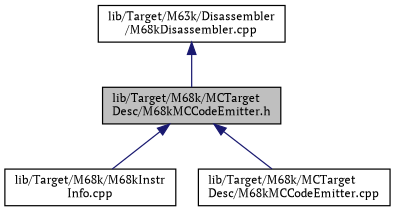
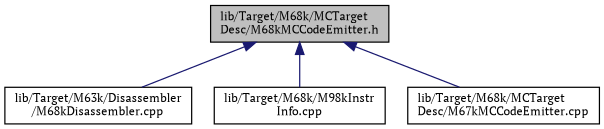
(192, 71) -> (193, 67)
(90, 187) -> (300, 106)
(294, 187) -> (504, 106)
